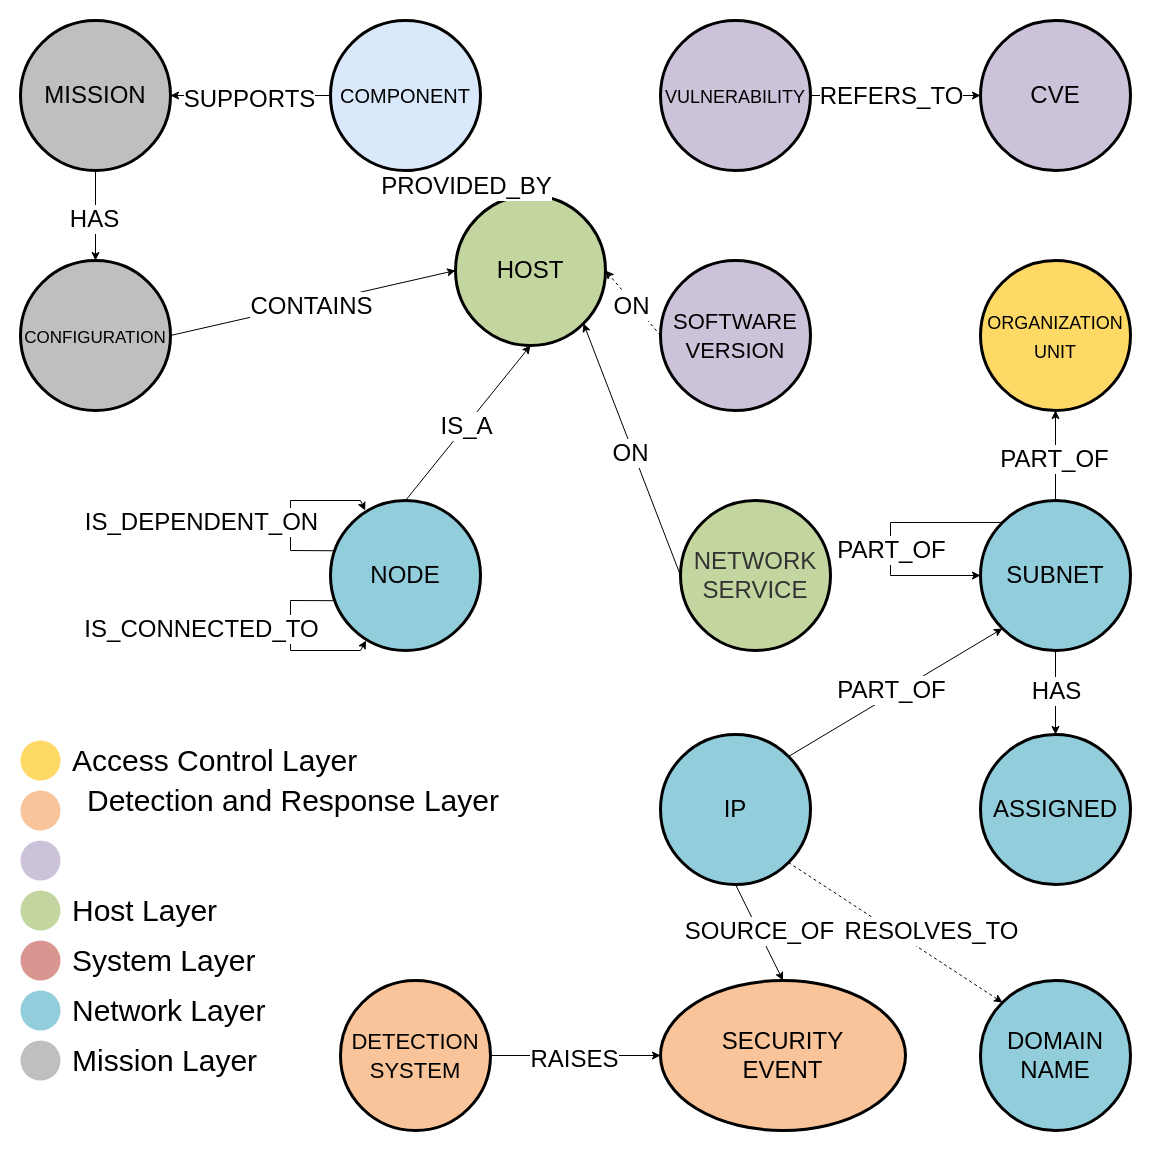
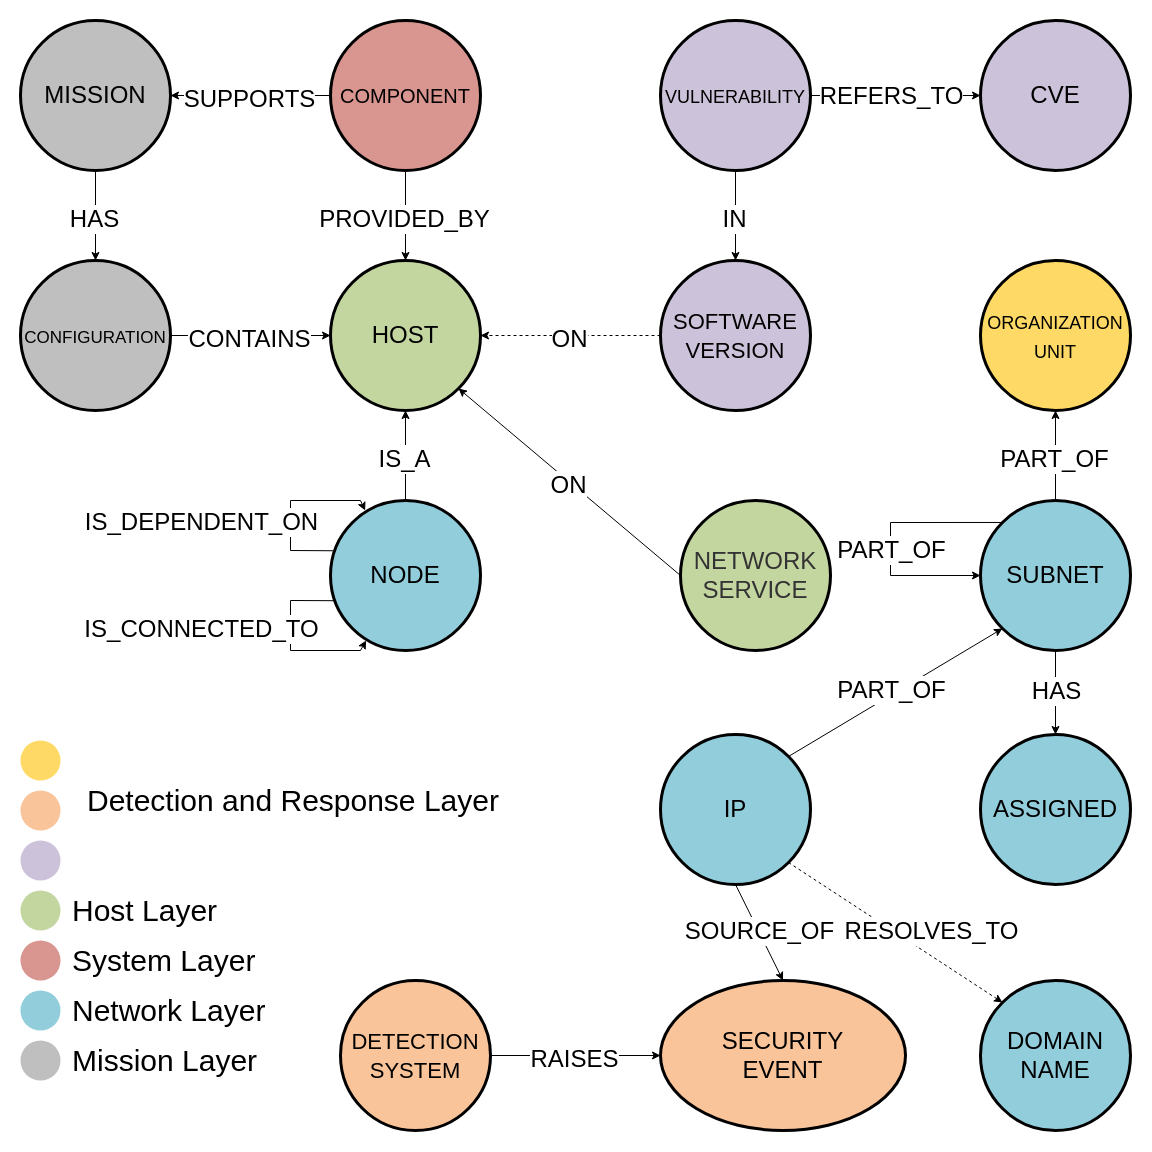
(406, 96) -> (406, 96)
none -> (736, 196)
(531, 271) -> (406, 336)
(266, 761) -> none
